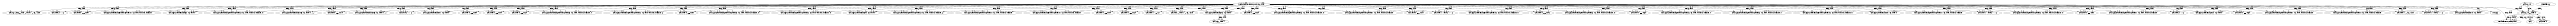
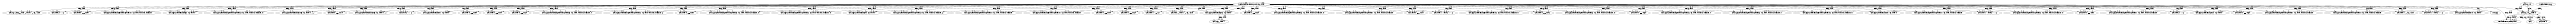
(2546, 4) -> (2546, 4)
(1202, 9) -> (1202, 9)
